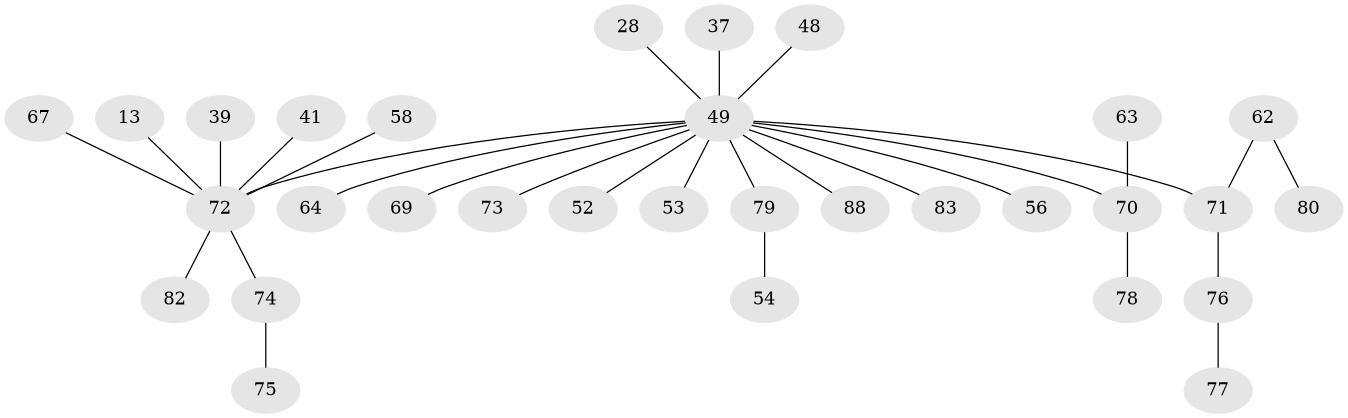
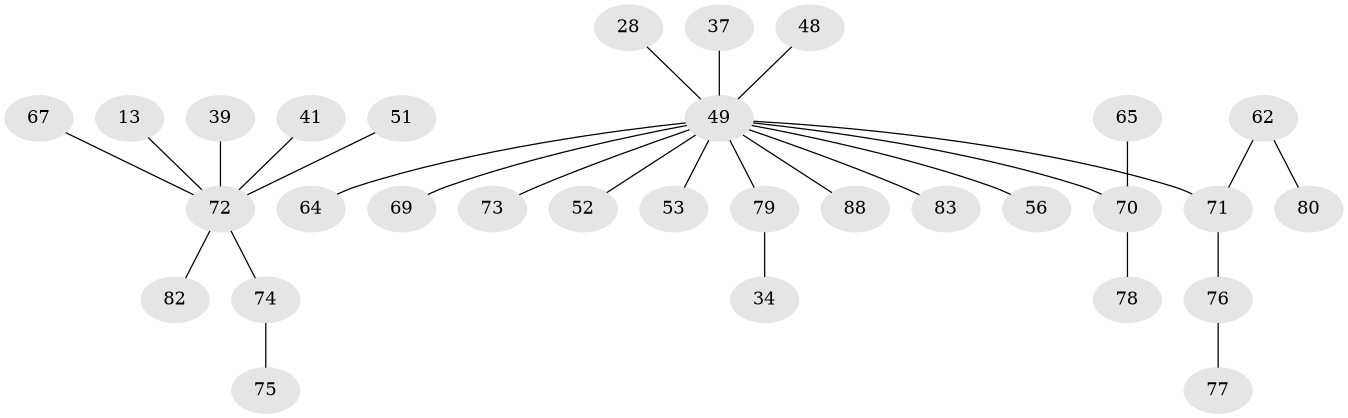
(402, 118) -> (402, 118)
(1127, 118) -> (1127, 118)
(463, 144) -> none
(765, 300) -> (765, 300)
